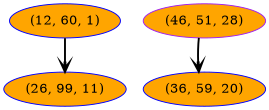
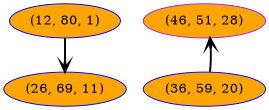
(65, 21) -> (65, 21)
(198, 50) -> (211, 60)
(65, 89) -> (65, 89)
